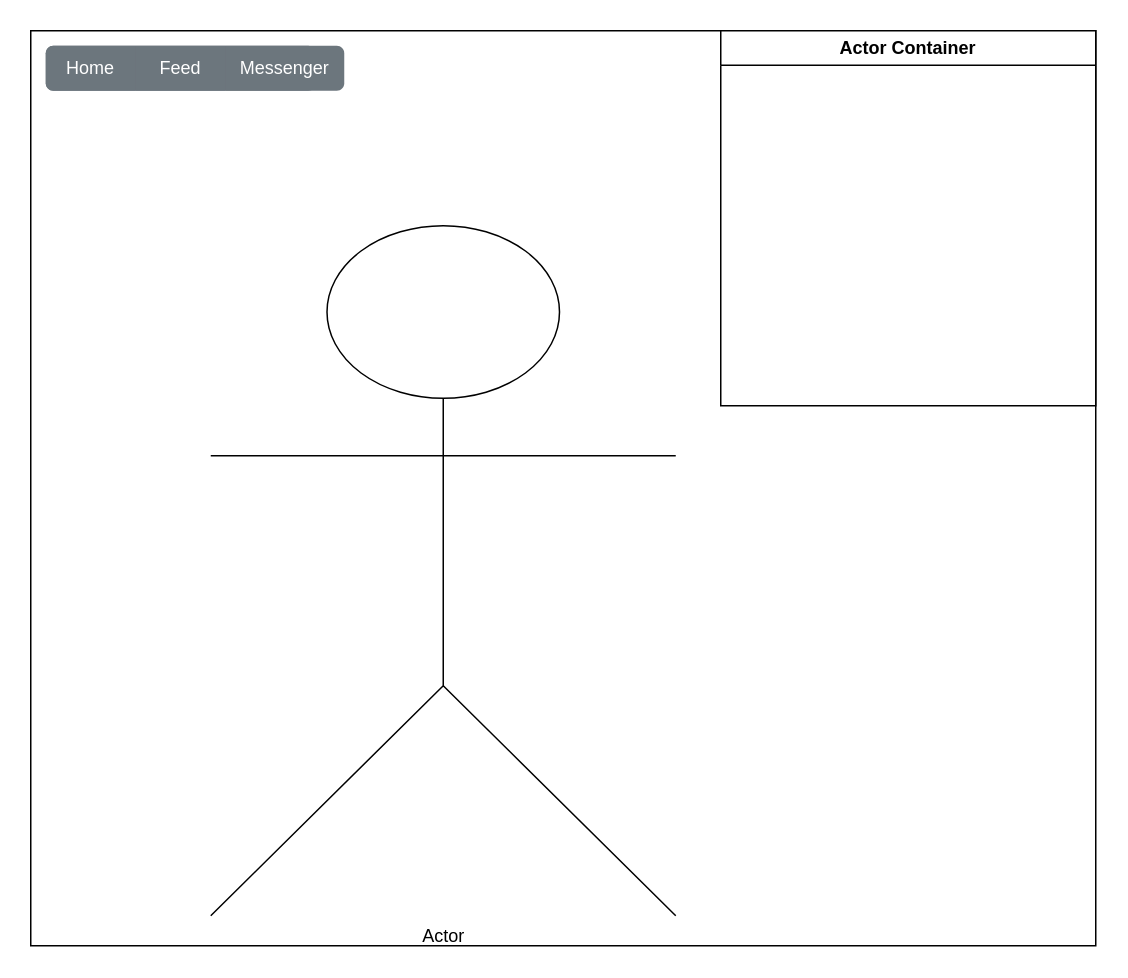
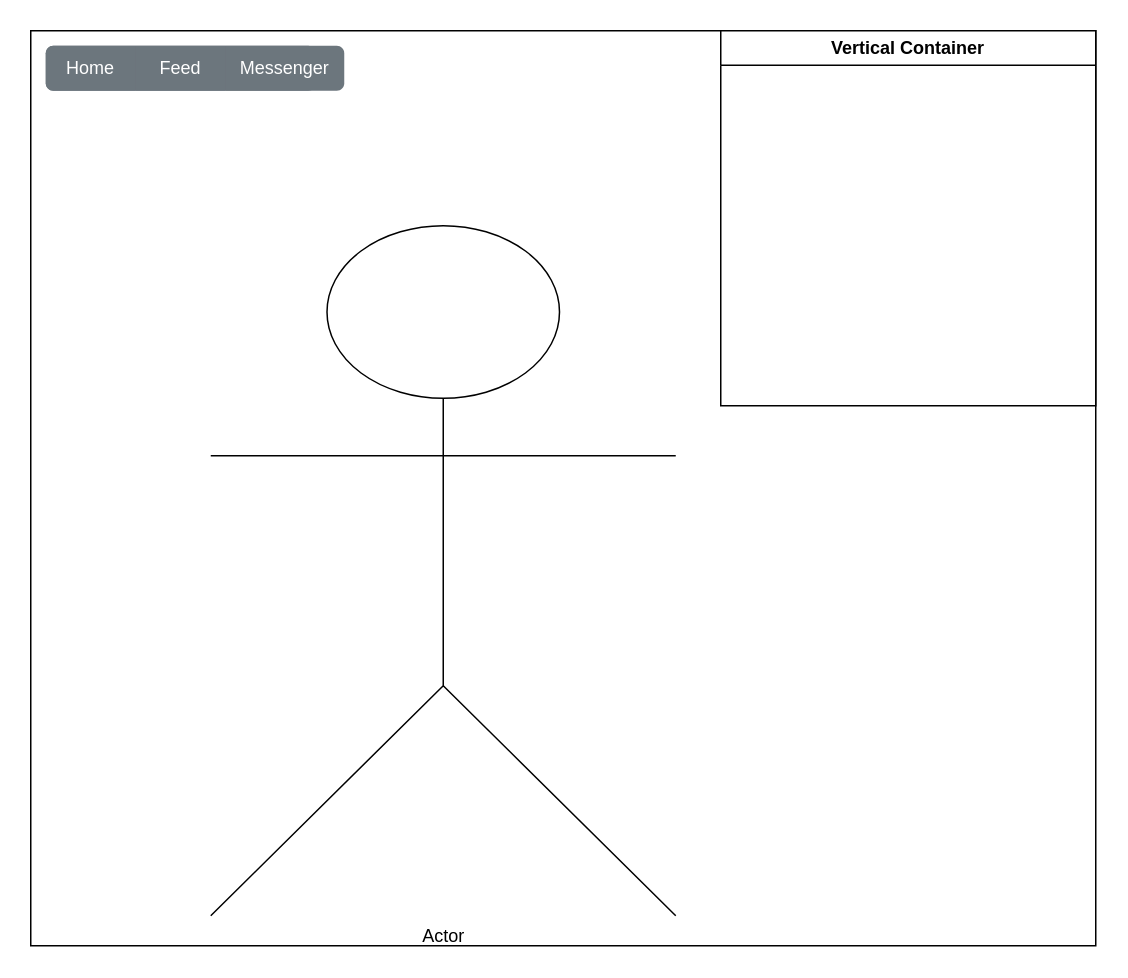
(908, 49) -> (908, 49)
